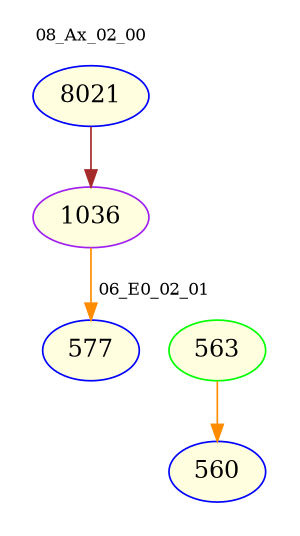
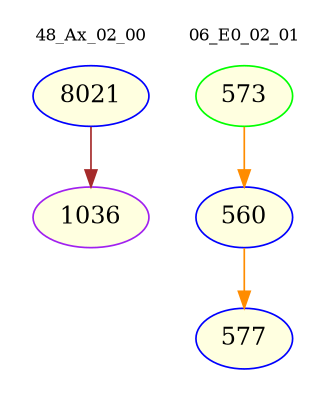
(91, 36) -> (91, 36)
(91, 285) -> (244, 270)
(217, 350) -> (244, 96)
